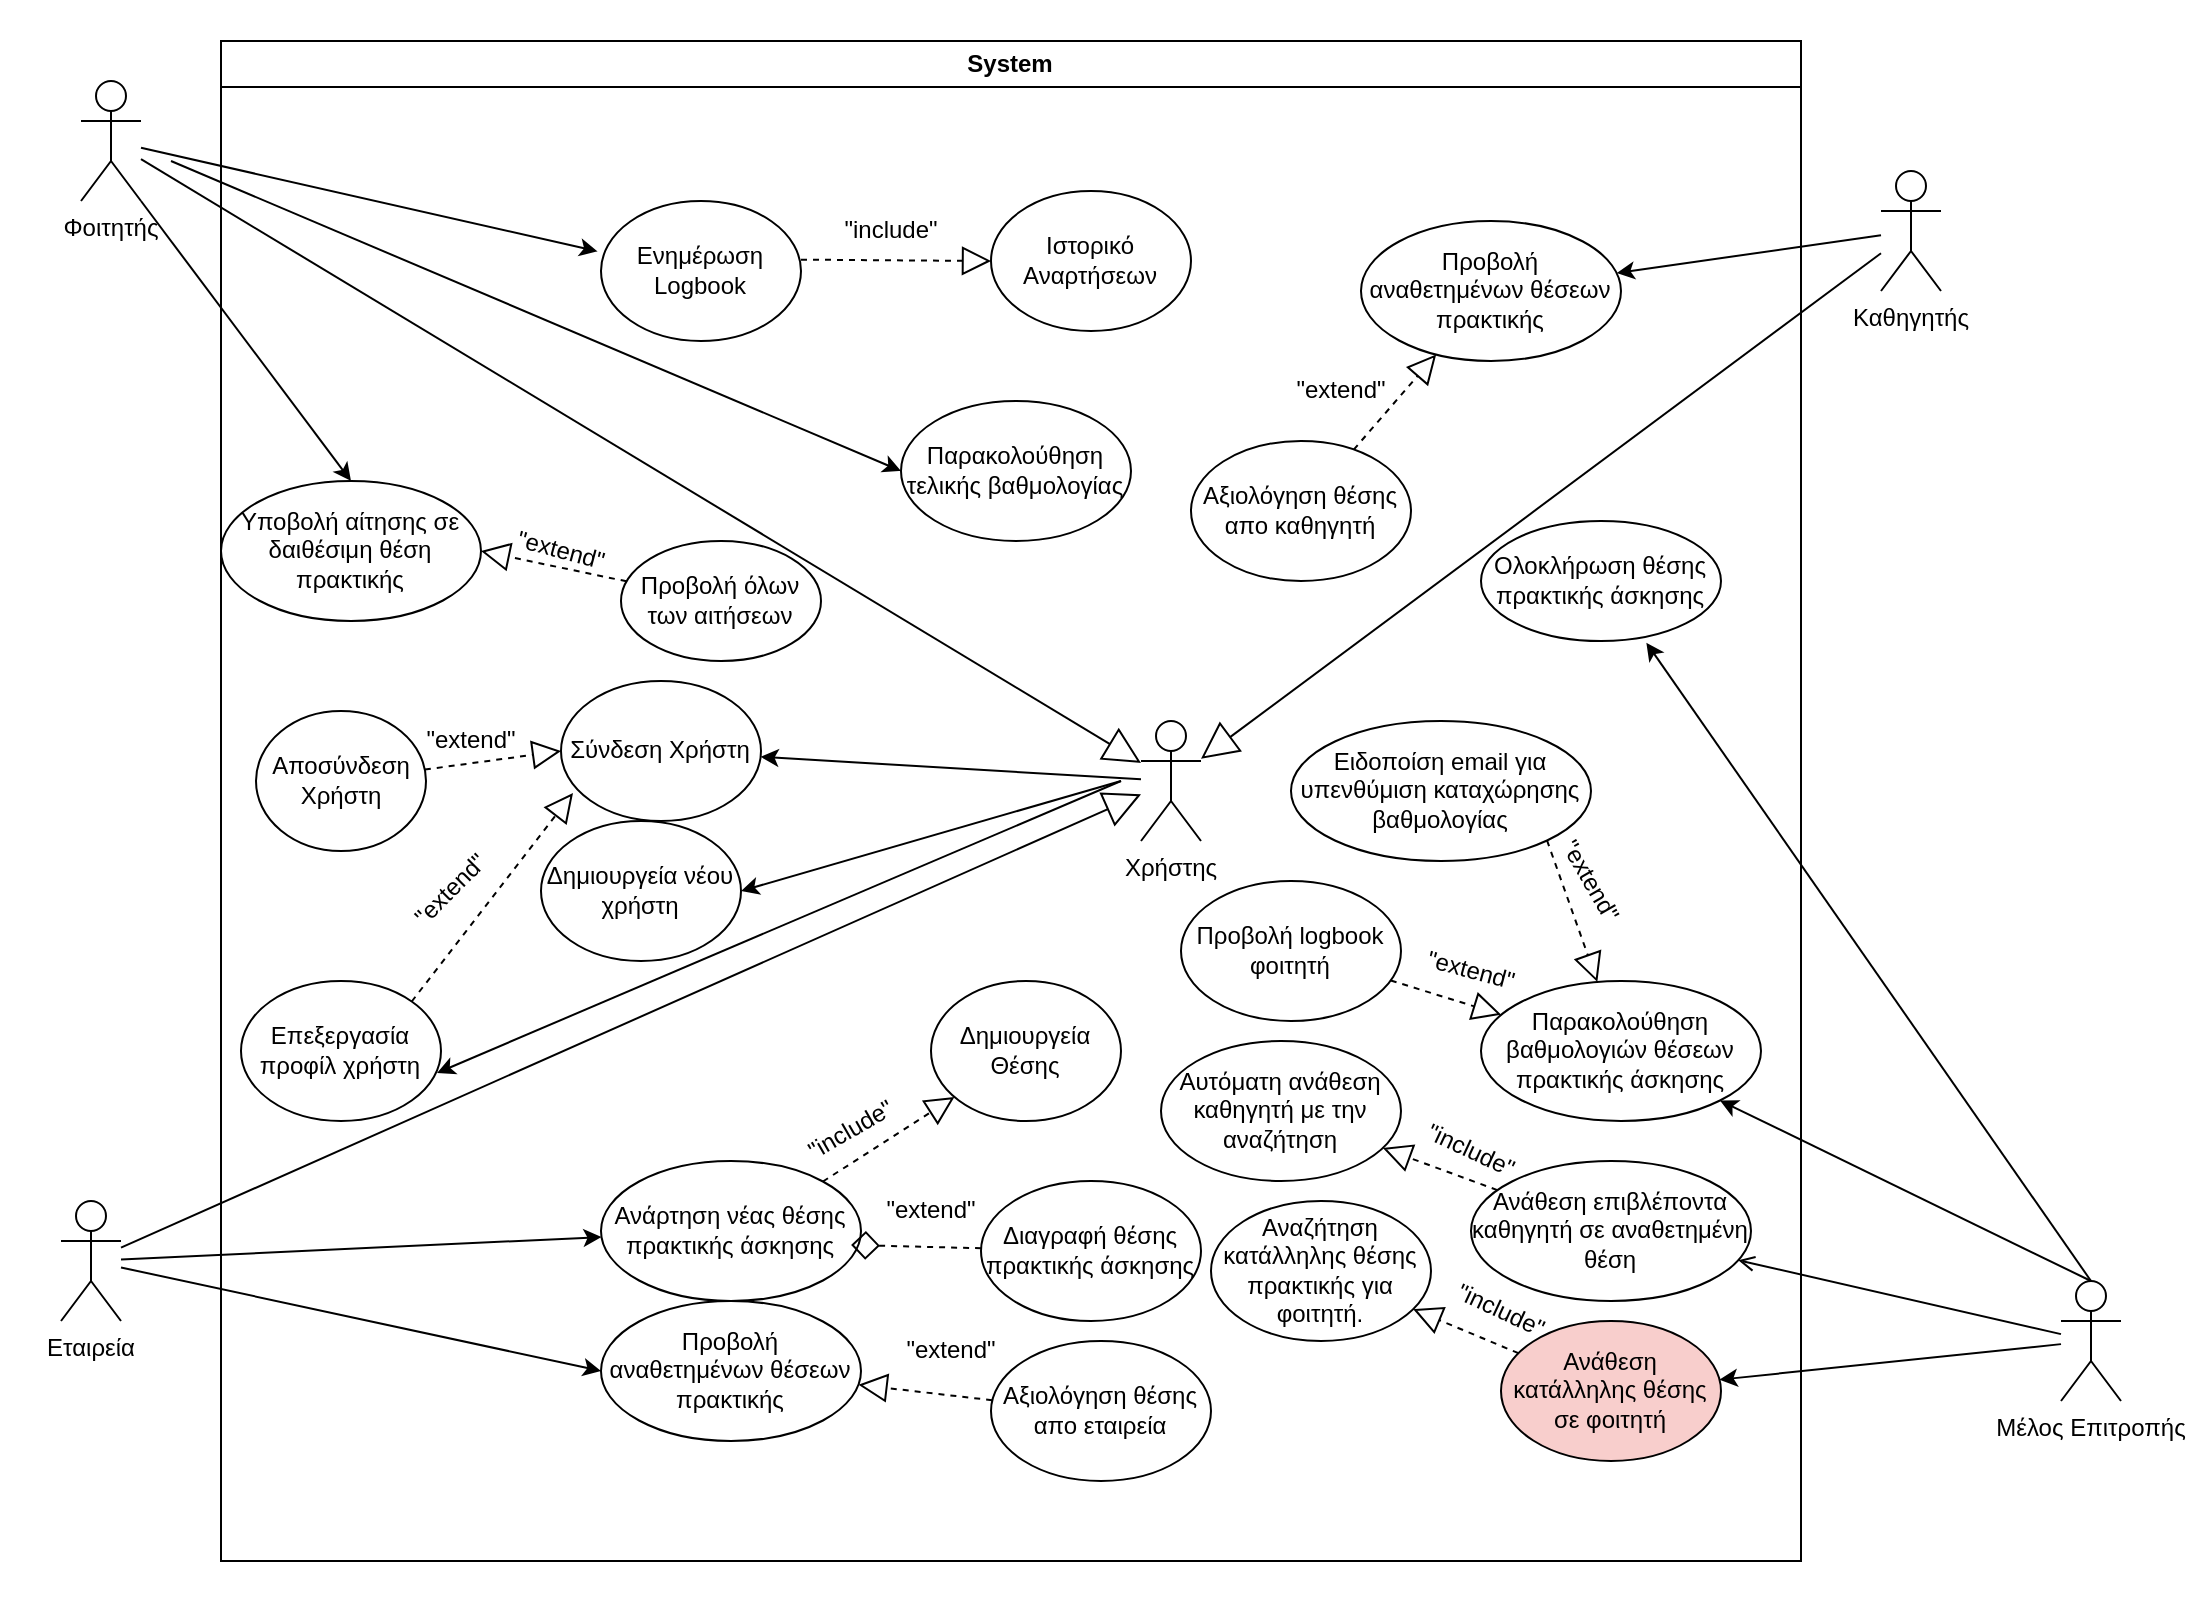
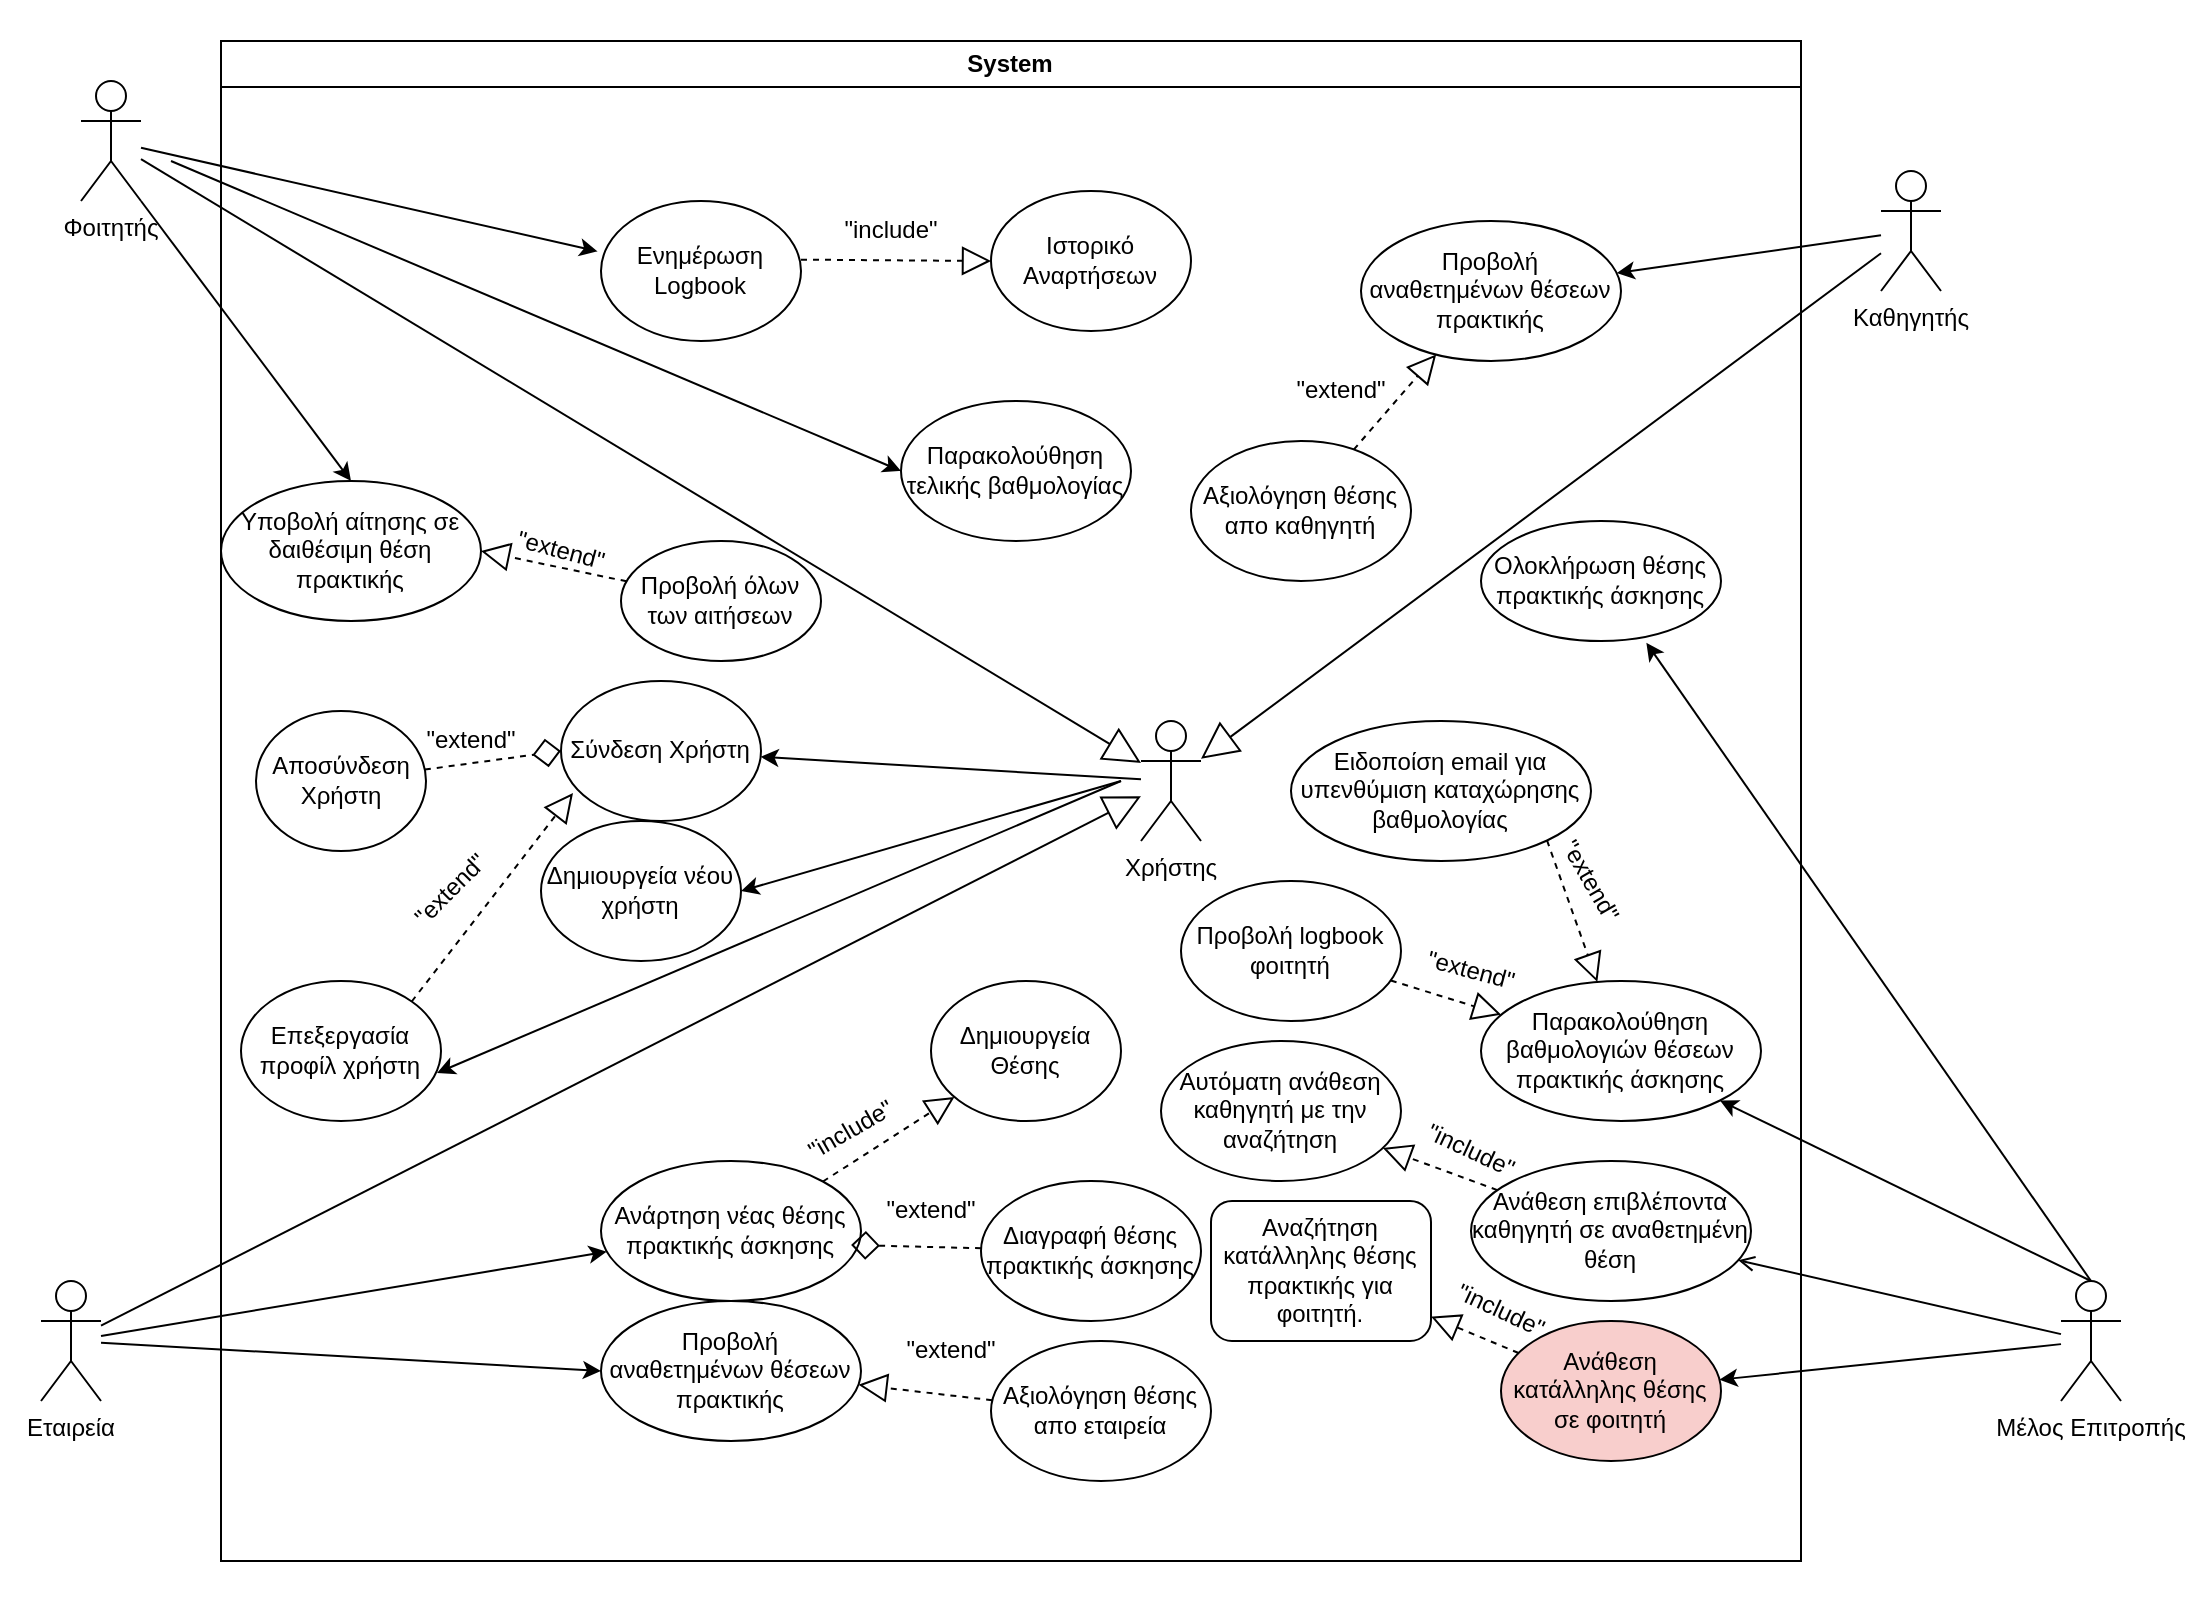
(531, 755) -> (532, 755)
(91, 1261) -> (71, 1341)
(1321, 1271) -> (1321, 1271)
